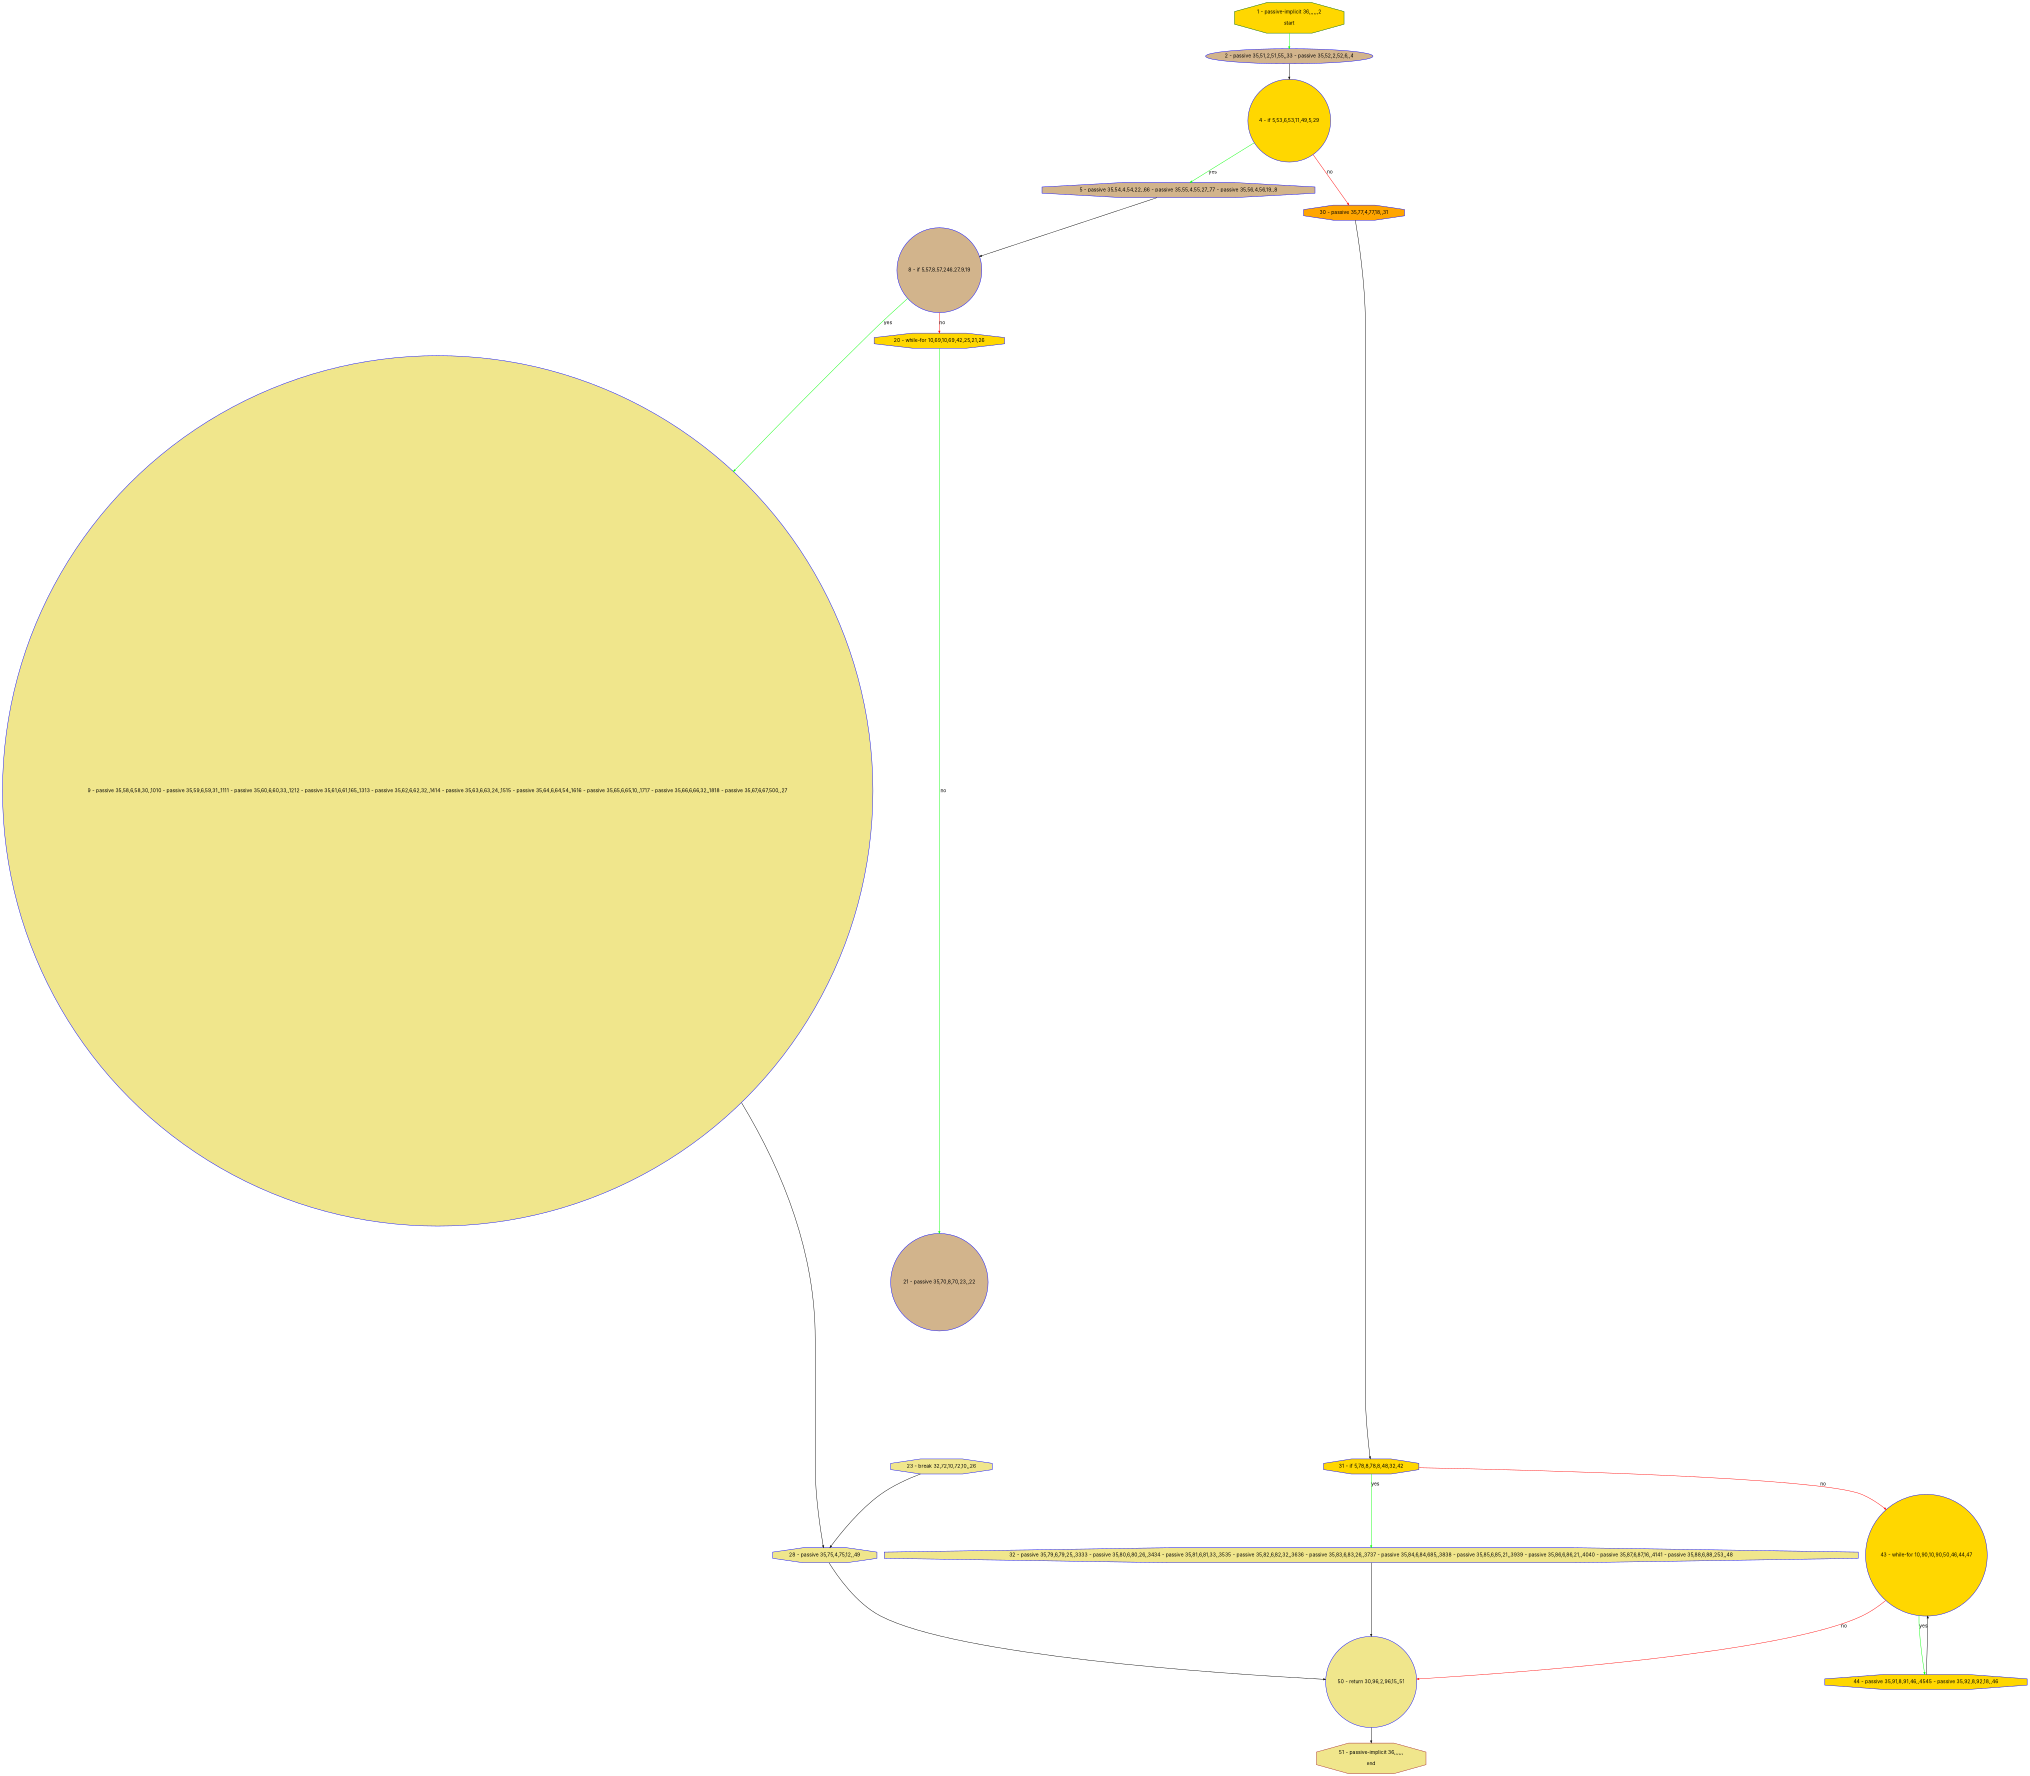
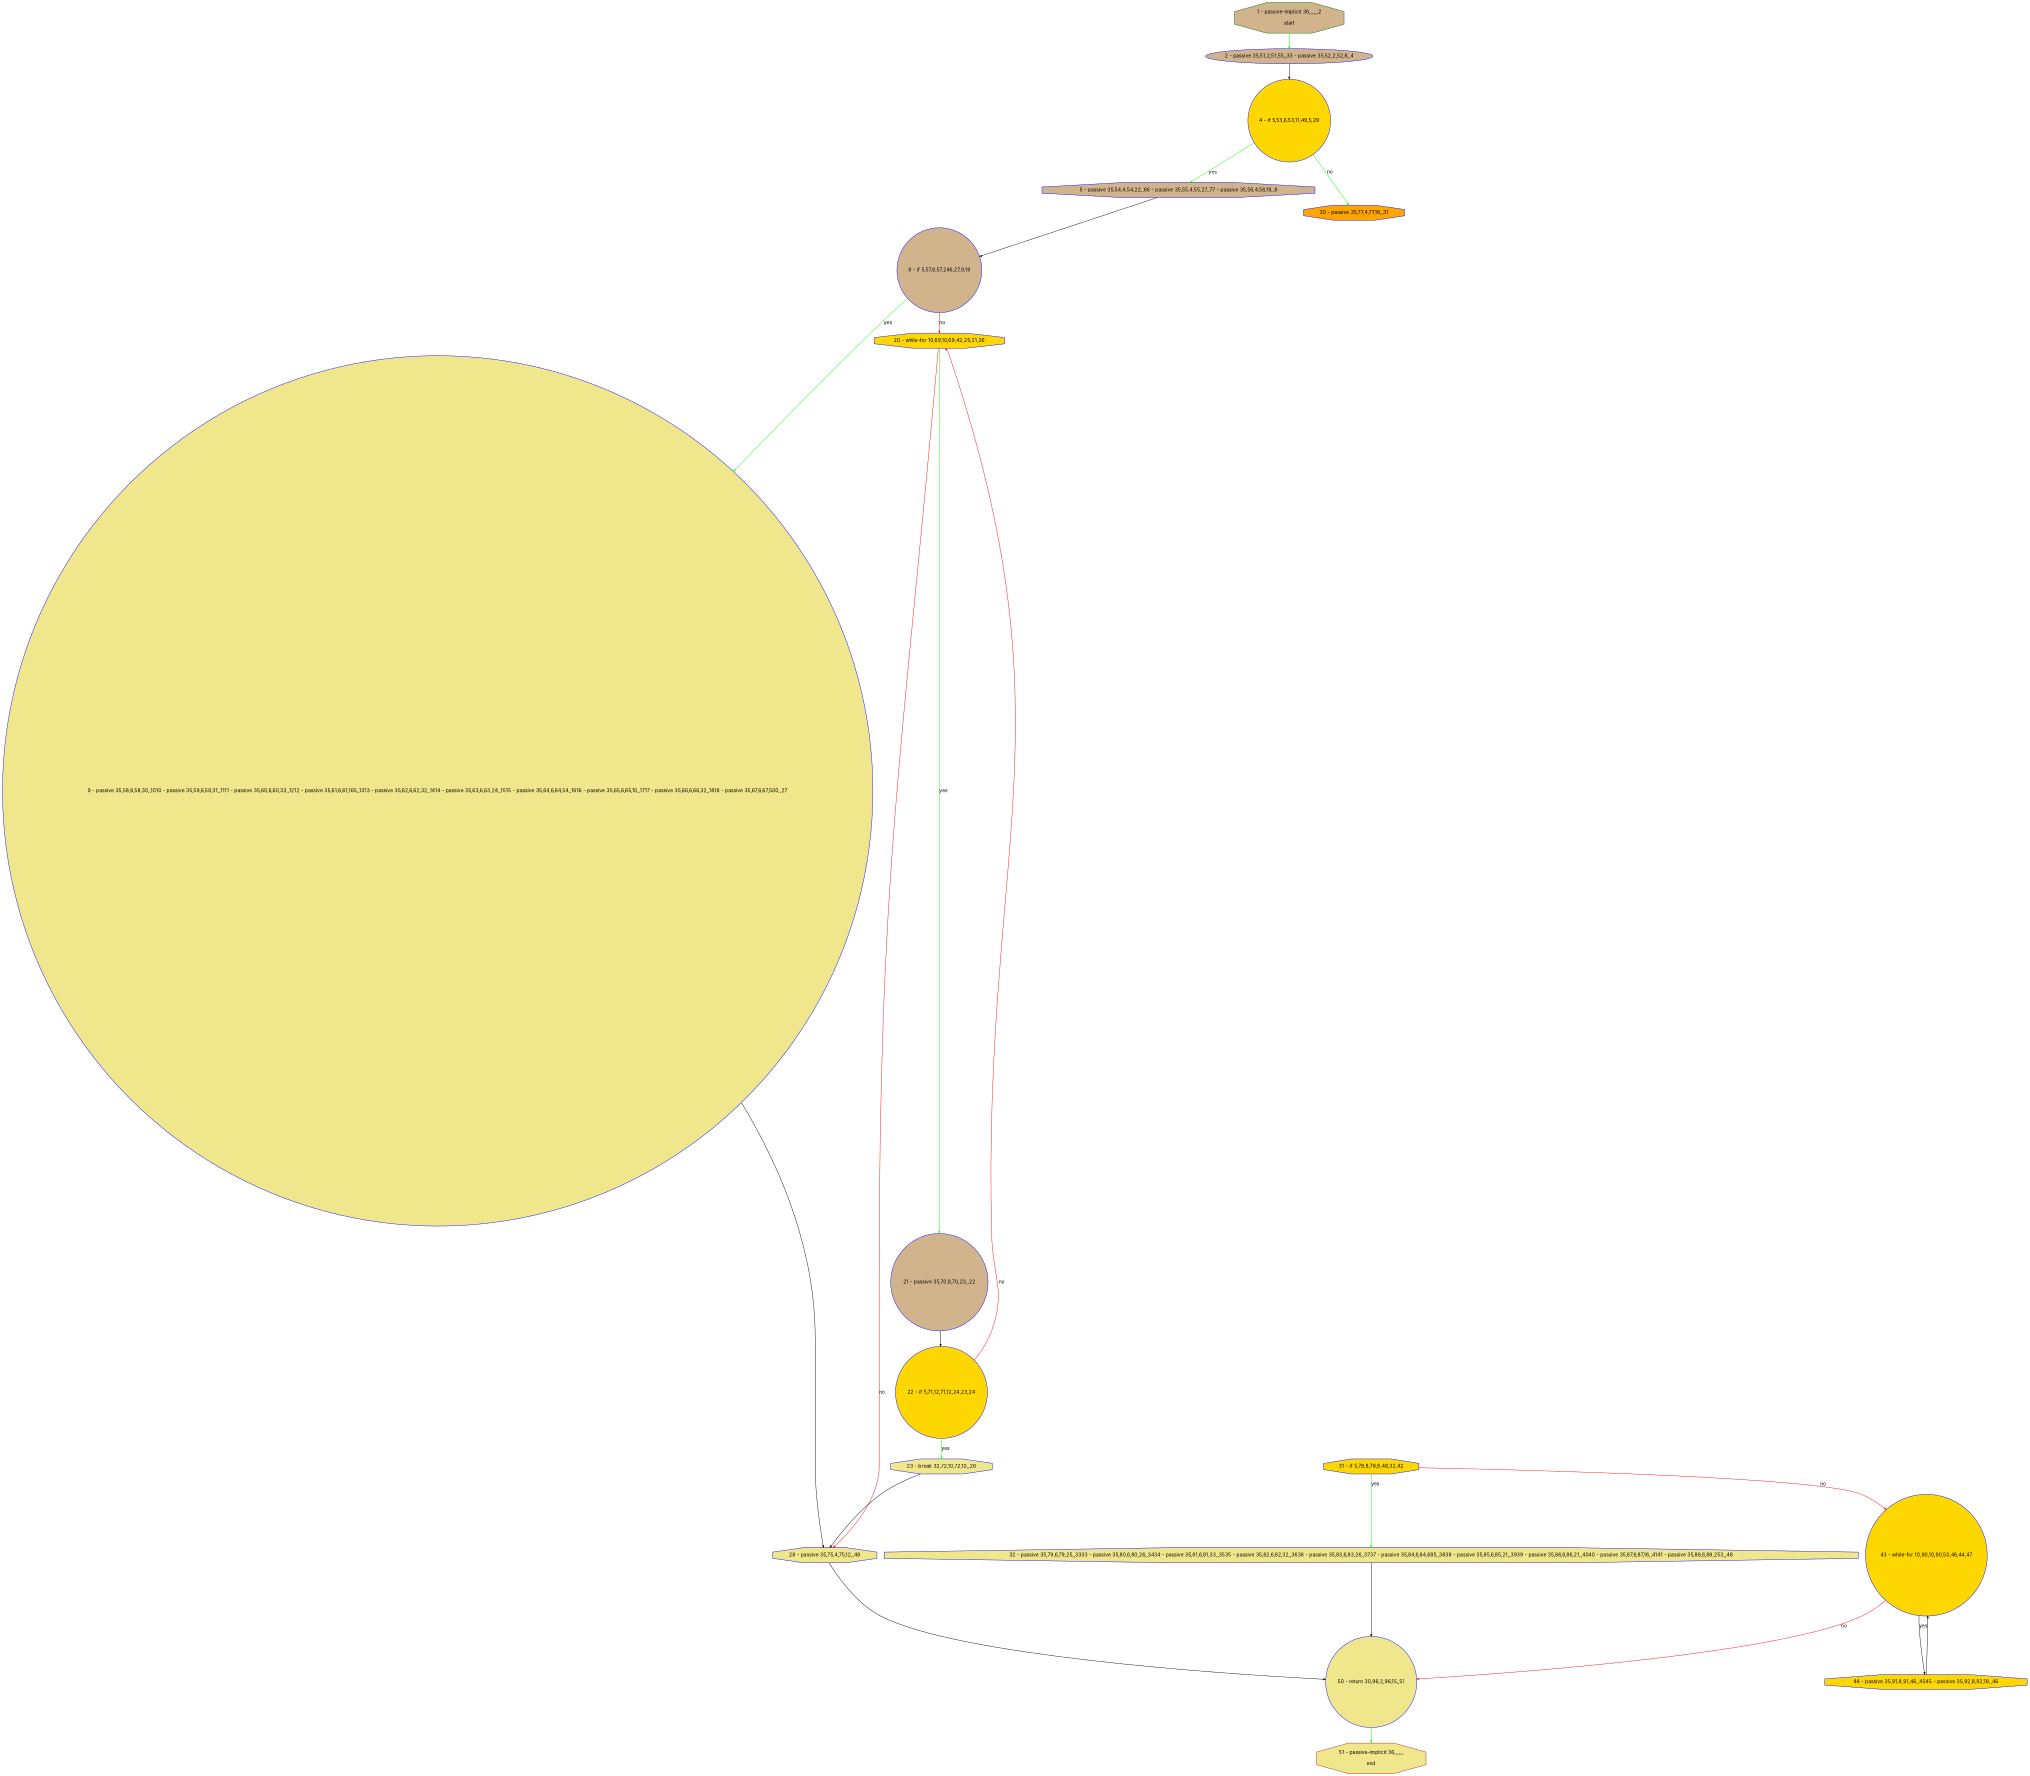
(1289, 18) -> (1289, 18)
(1330, 179) -> (1330, 179)
(944, 791) -> (944, 791)
(1365, 838) -> none
none -> (886, 953)
none -> (941, 1392)
(1921, 1644) -> (1921, 1644)
(1371, 1734) -> (1371, 1734)
